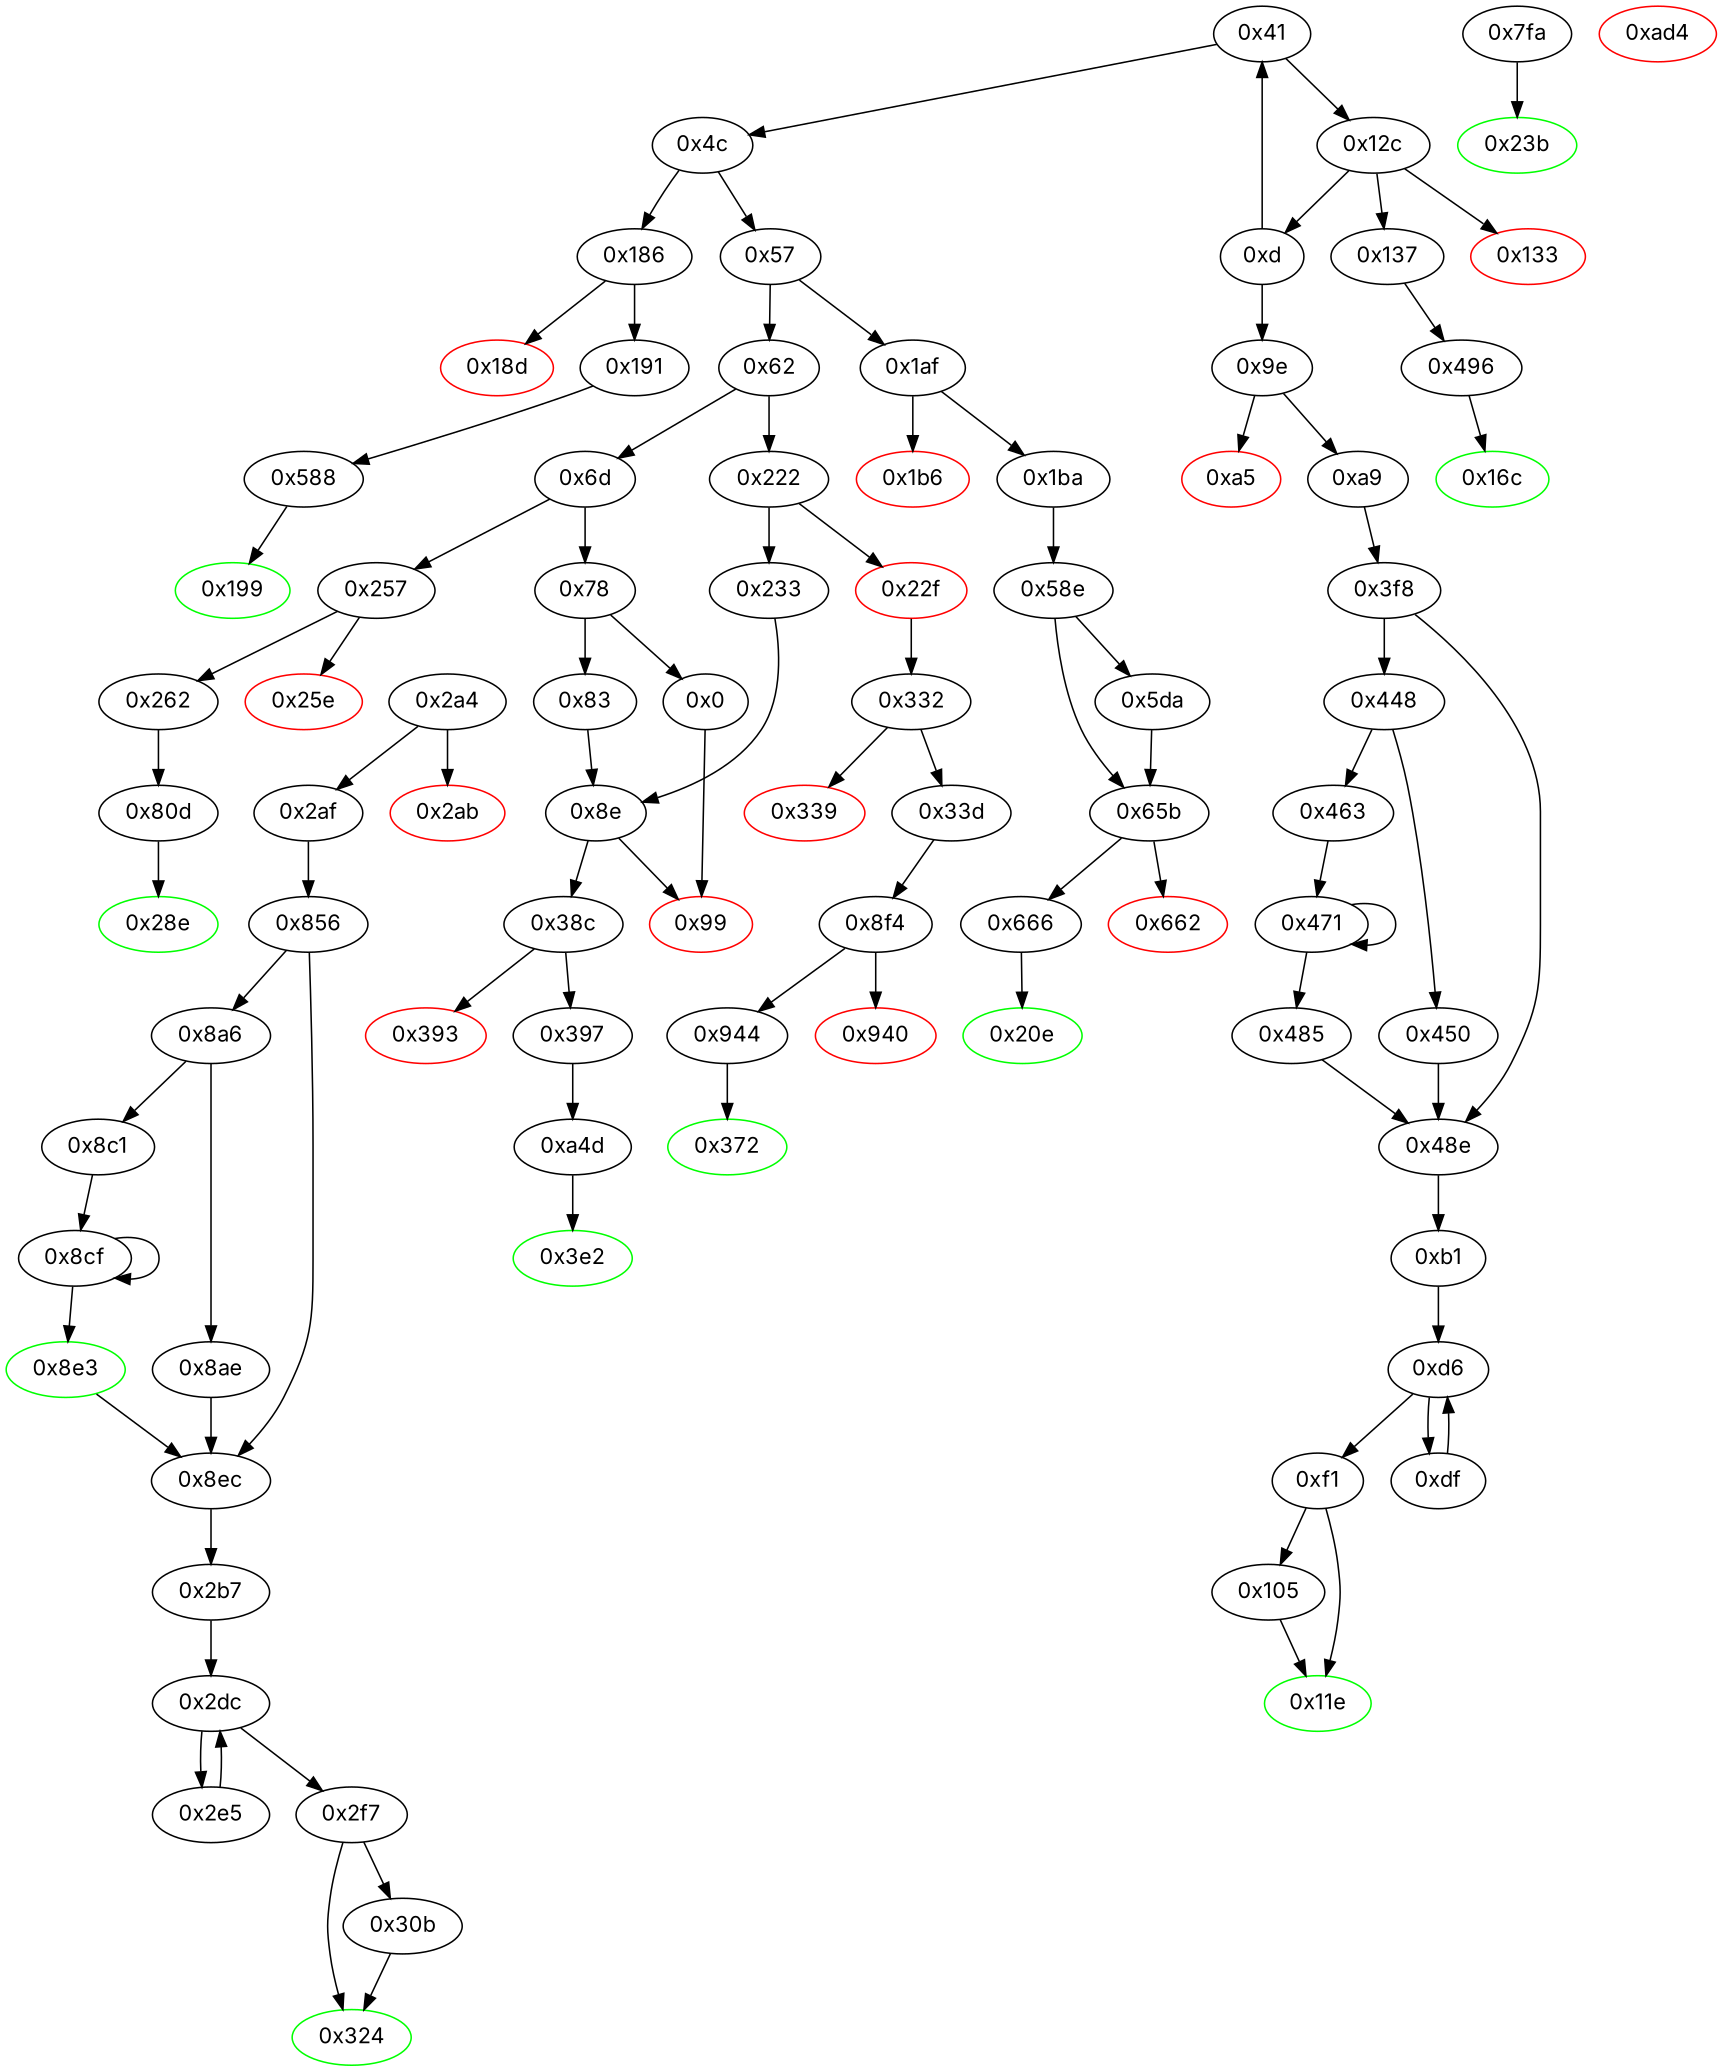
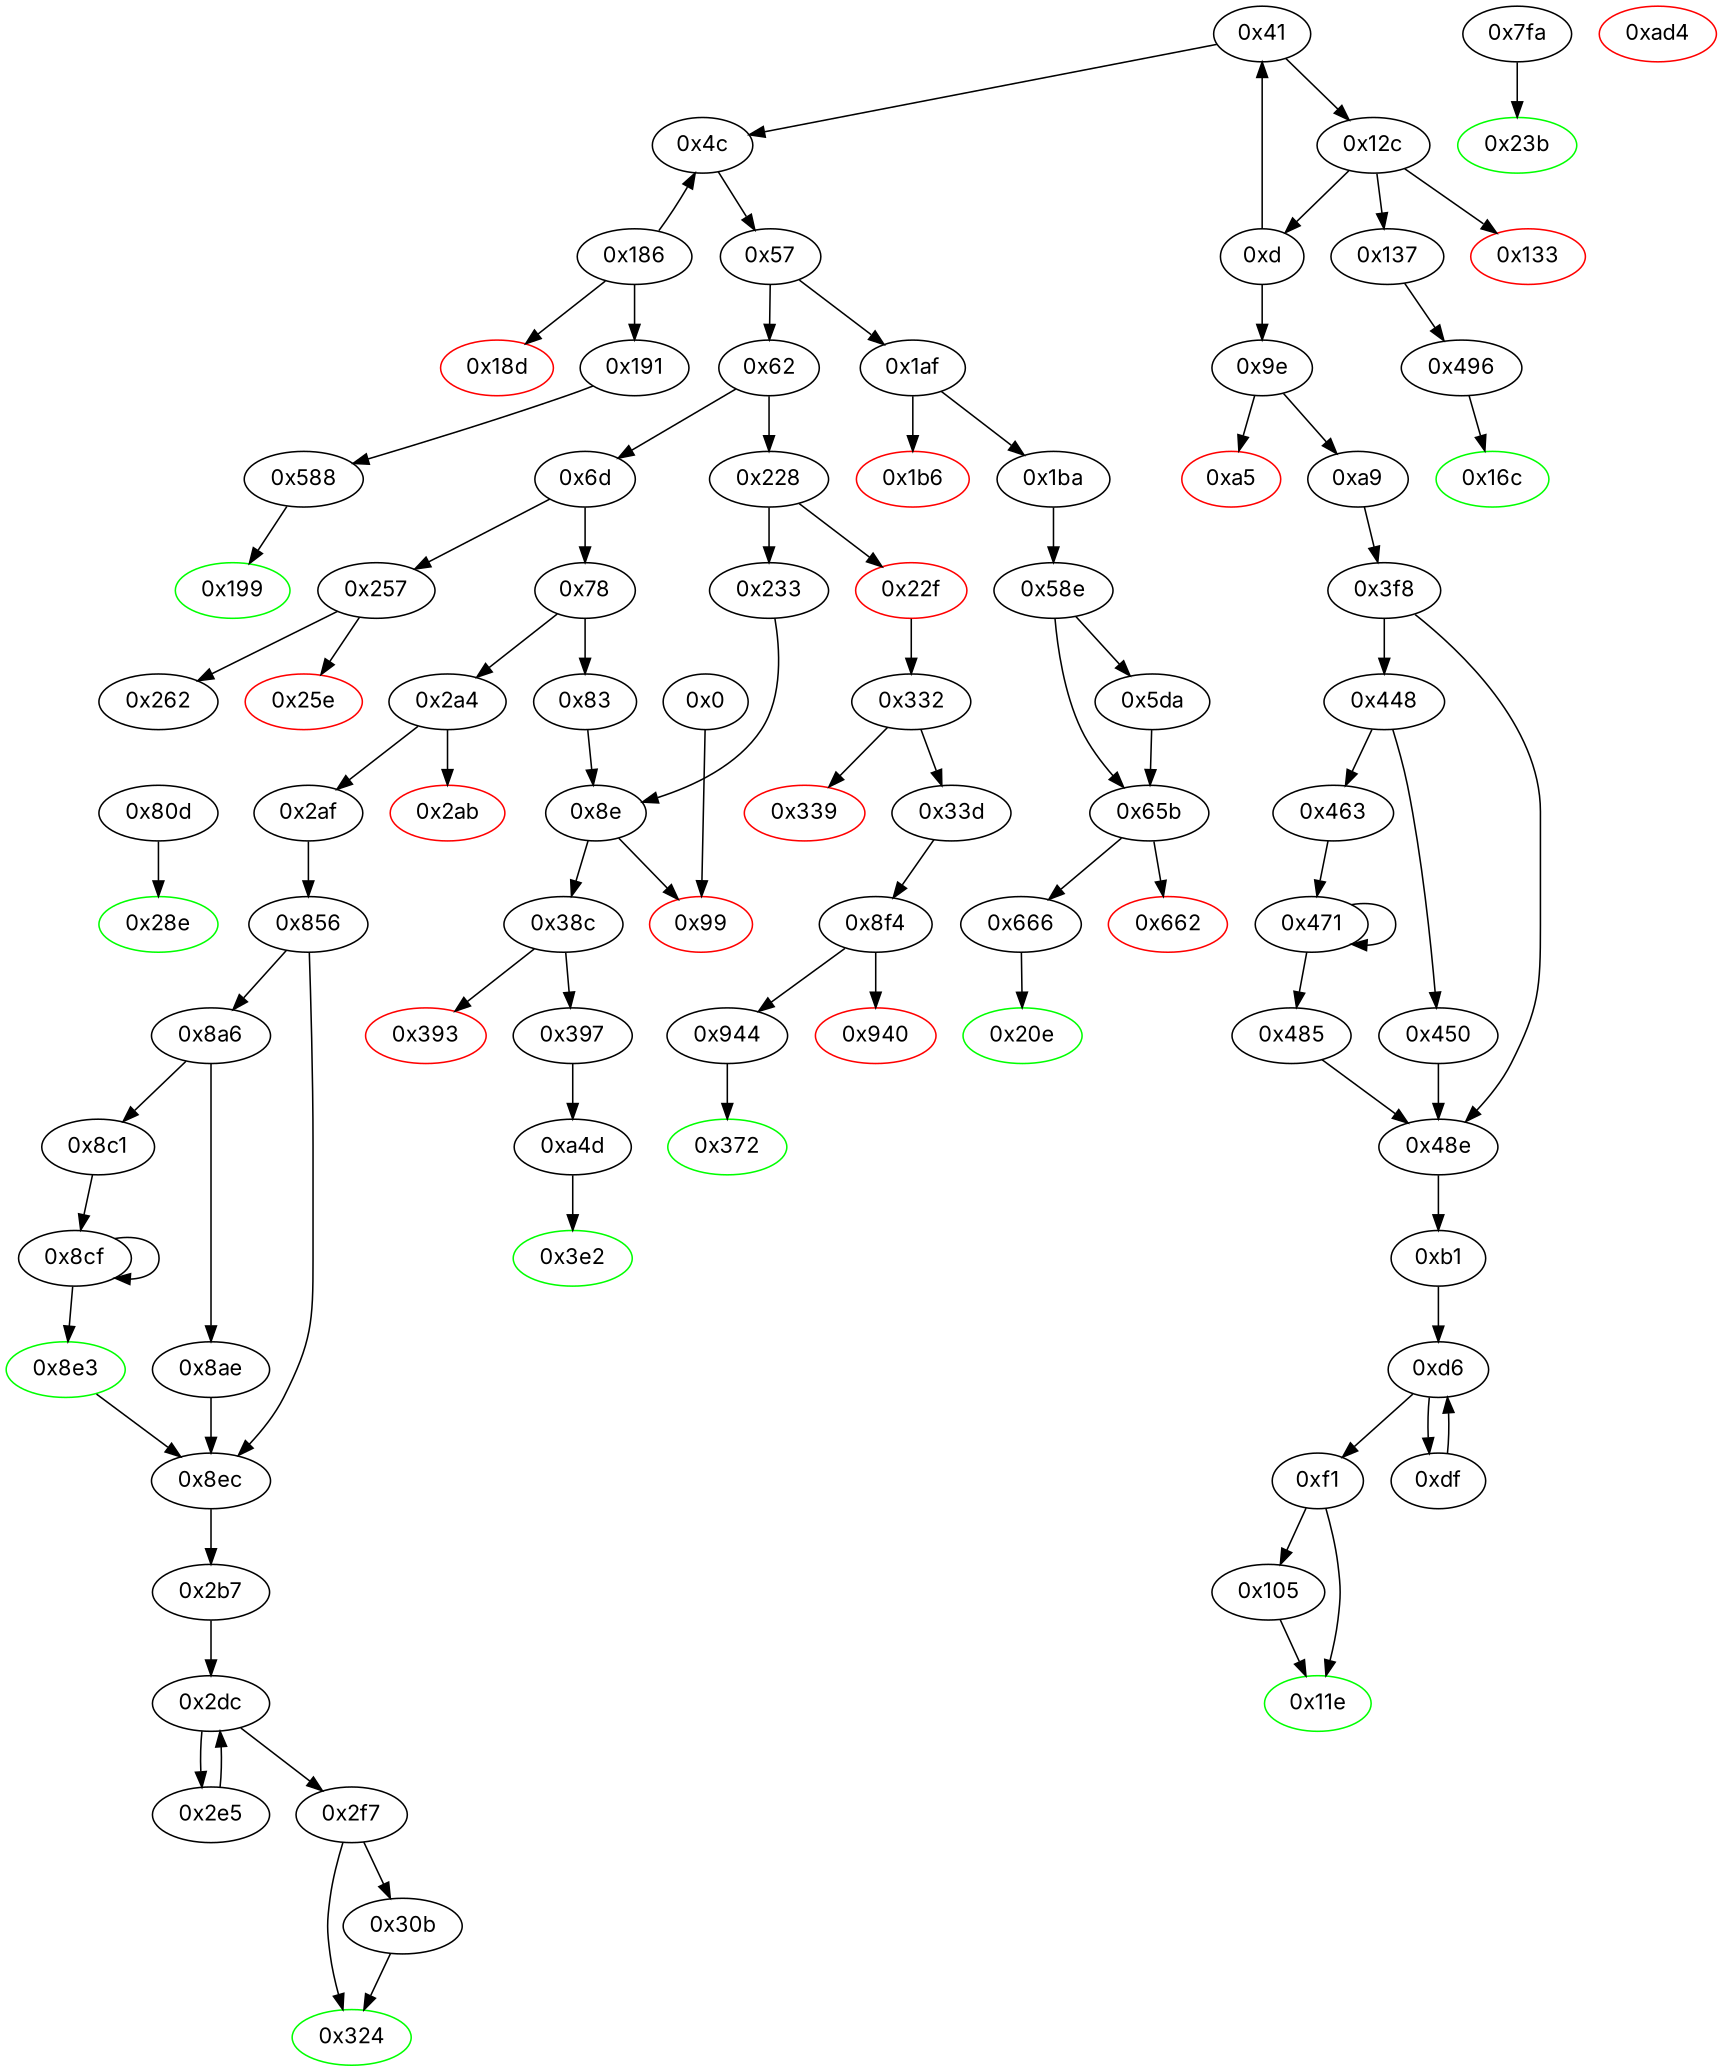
(664, 192) -> (674, 209)
(769, 479) -> (769, 479)
(640, 642) -> (523, 641)
(158, 750) -> none
